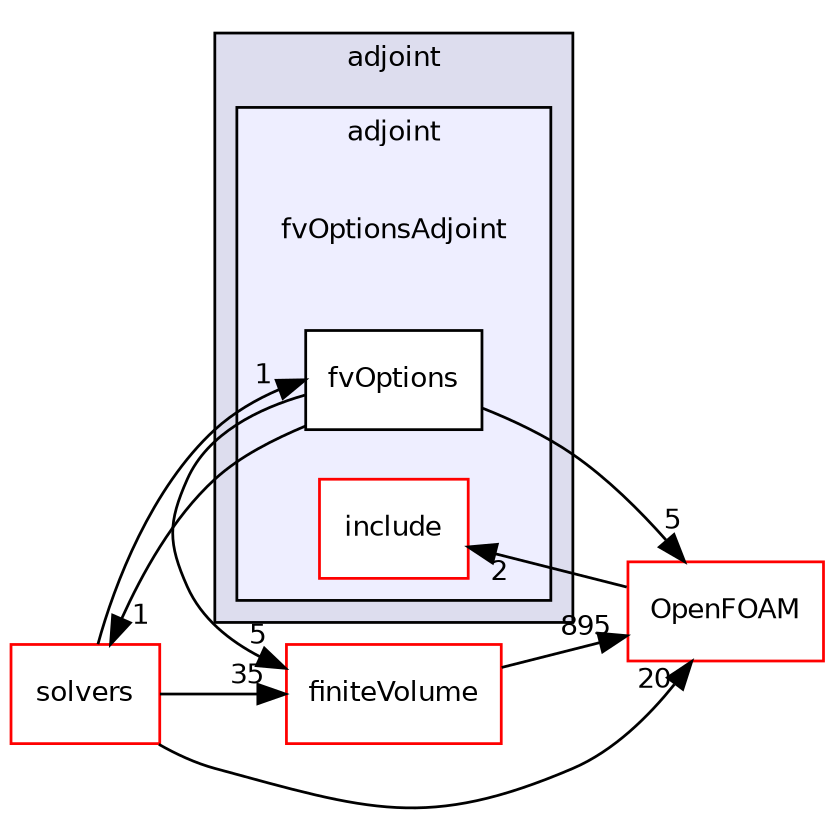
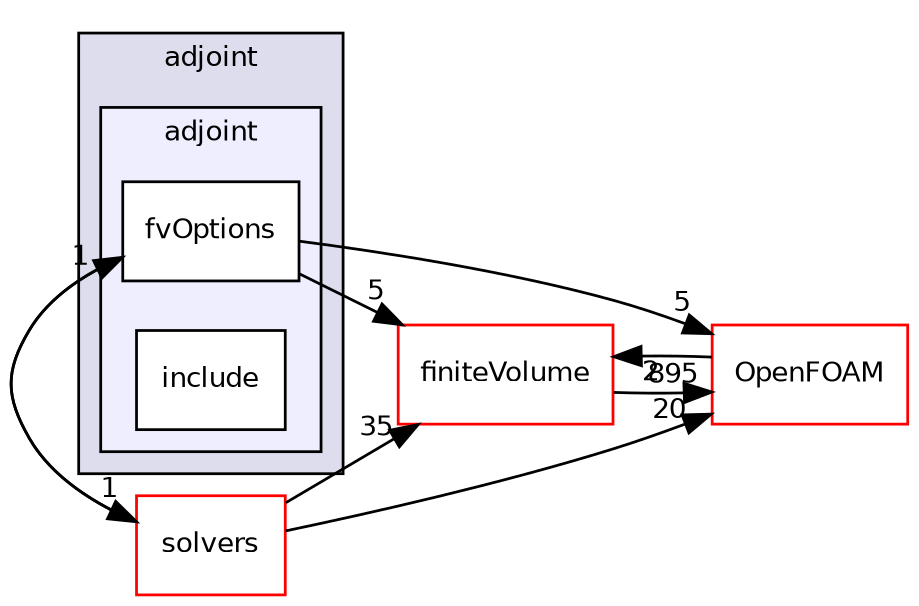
(394, 231) -> none
(394, 529) -> (211, 380)
(591, 578) -> (677, 356)
